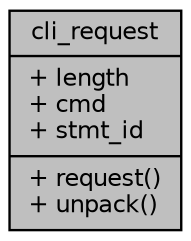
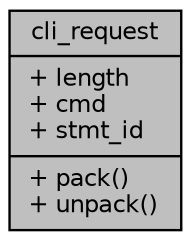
(95, 179) -> (80, 179)
